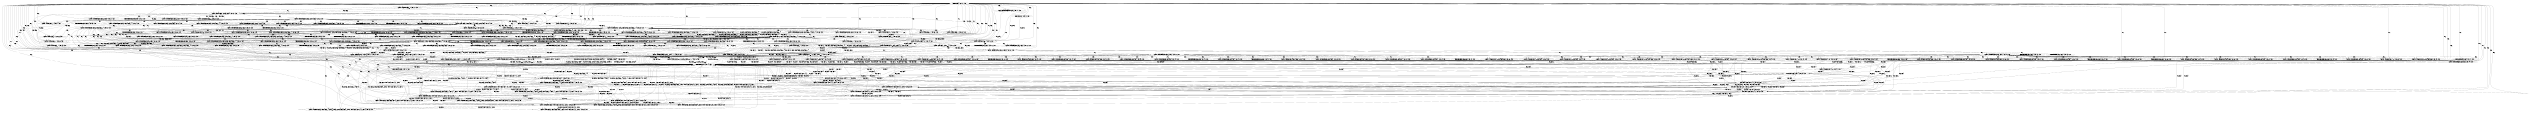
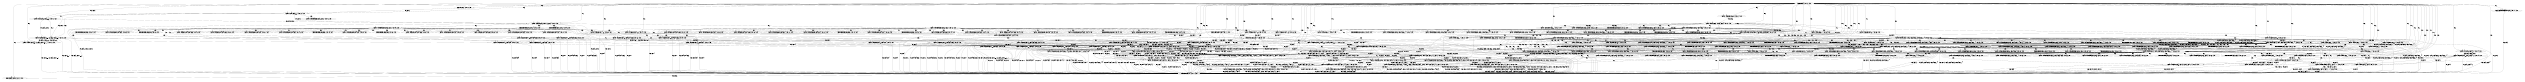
(385, 14) -> none
(985, 46) -> none
(1265, 66) -> (893, 73)
